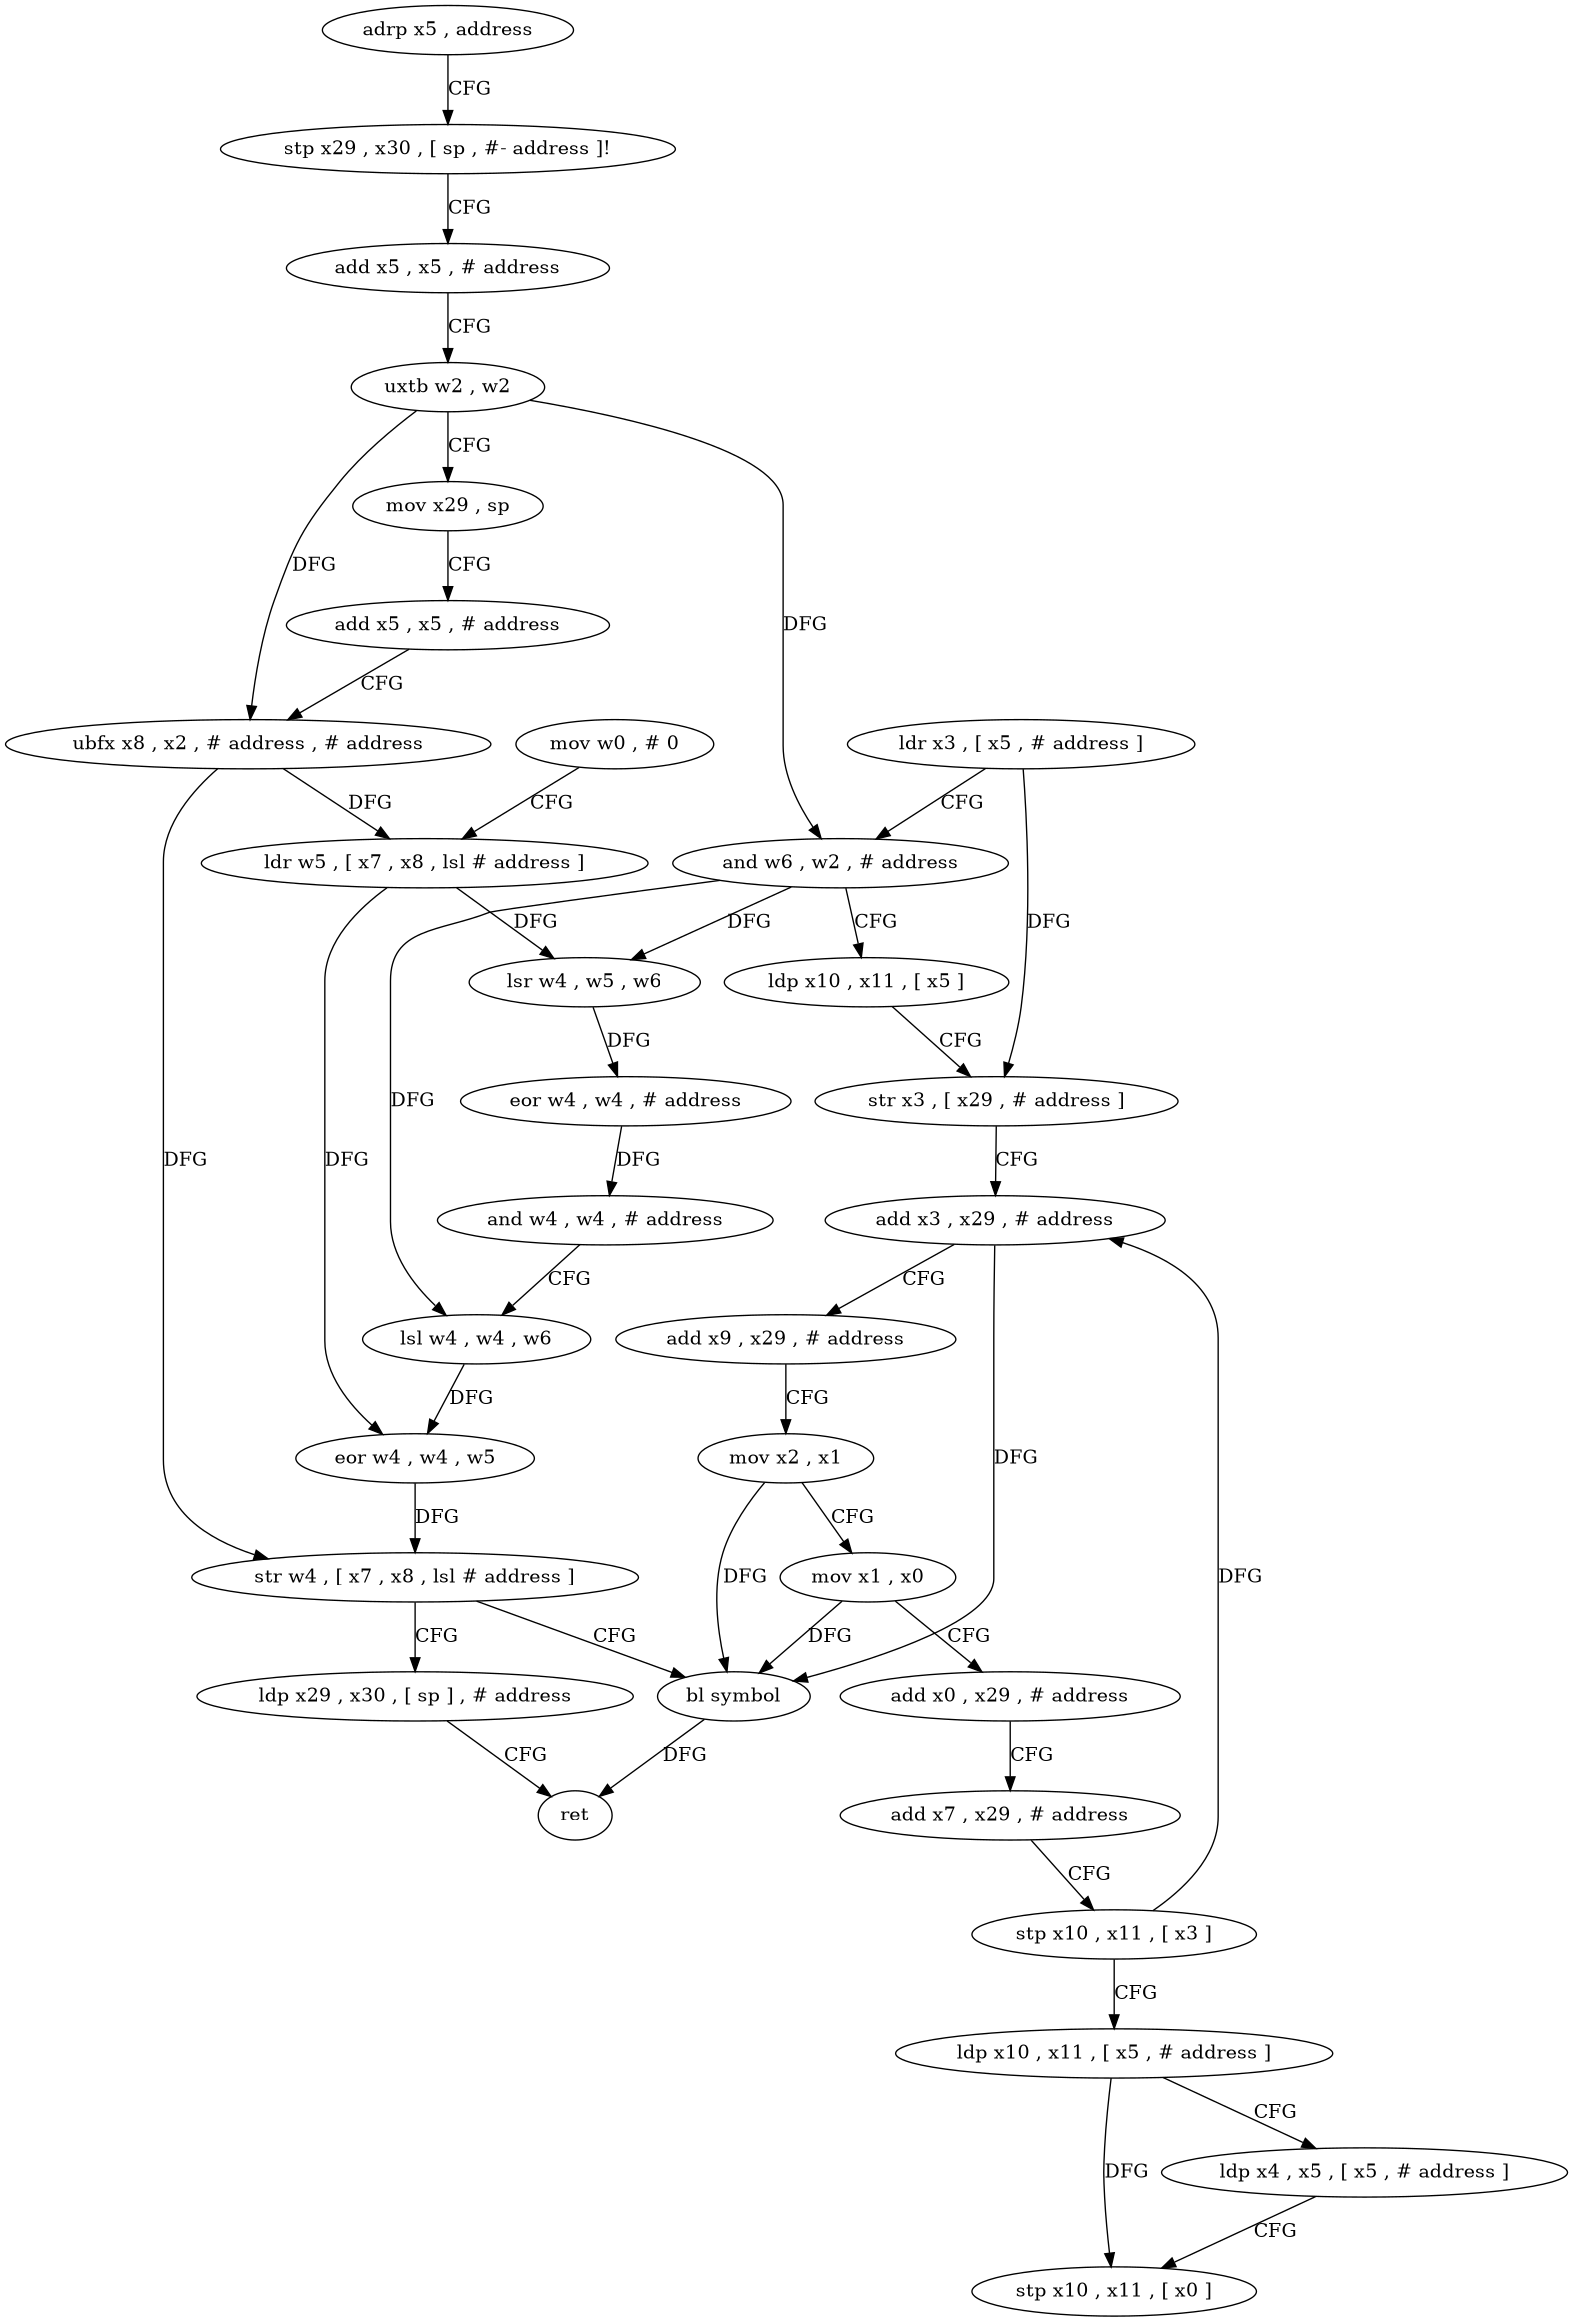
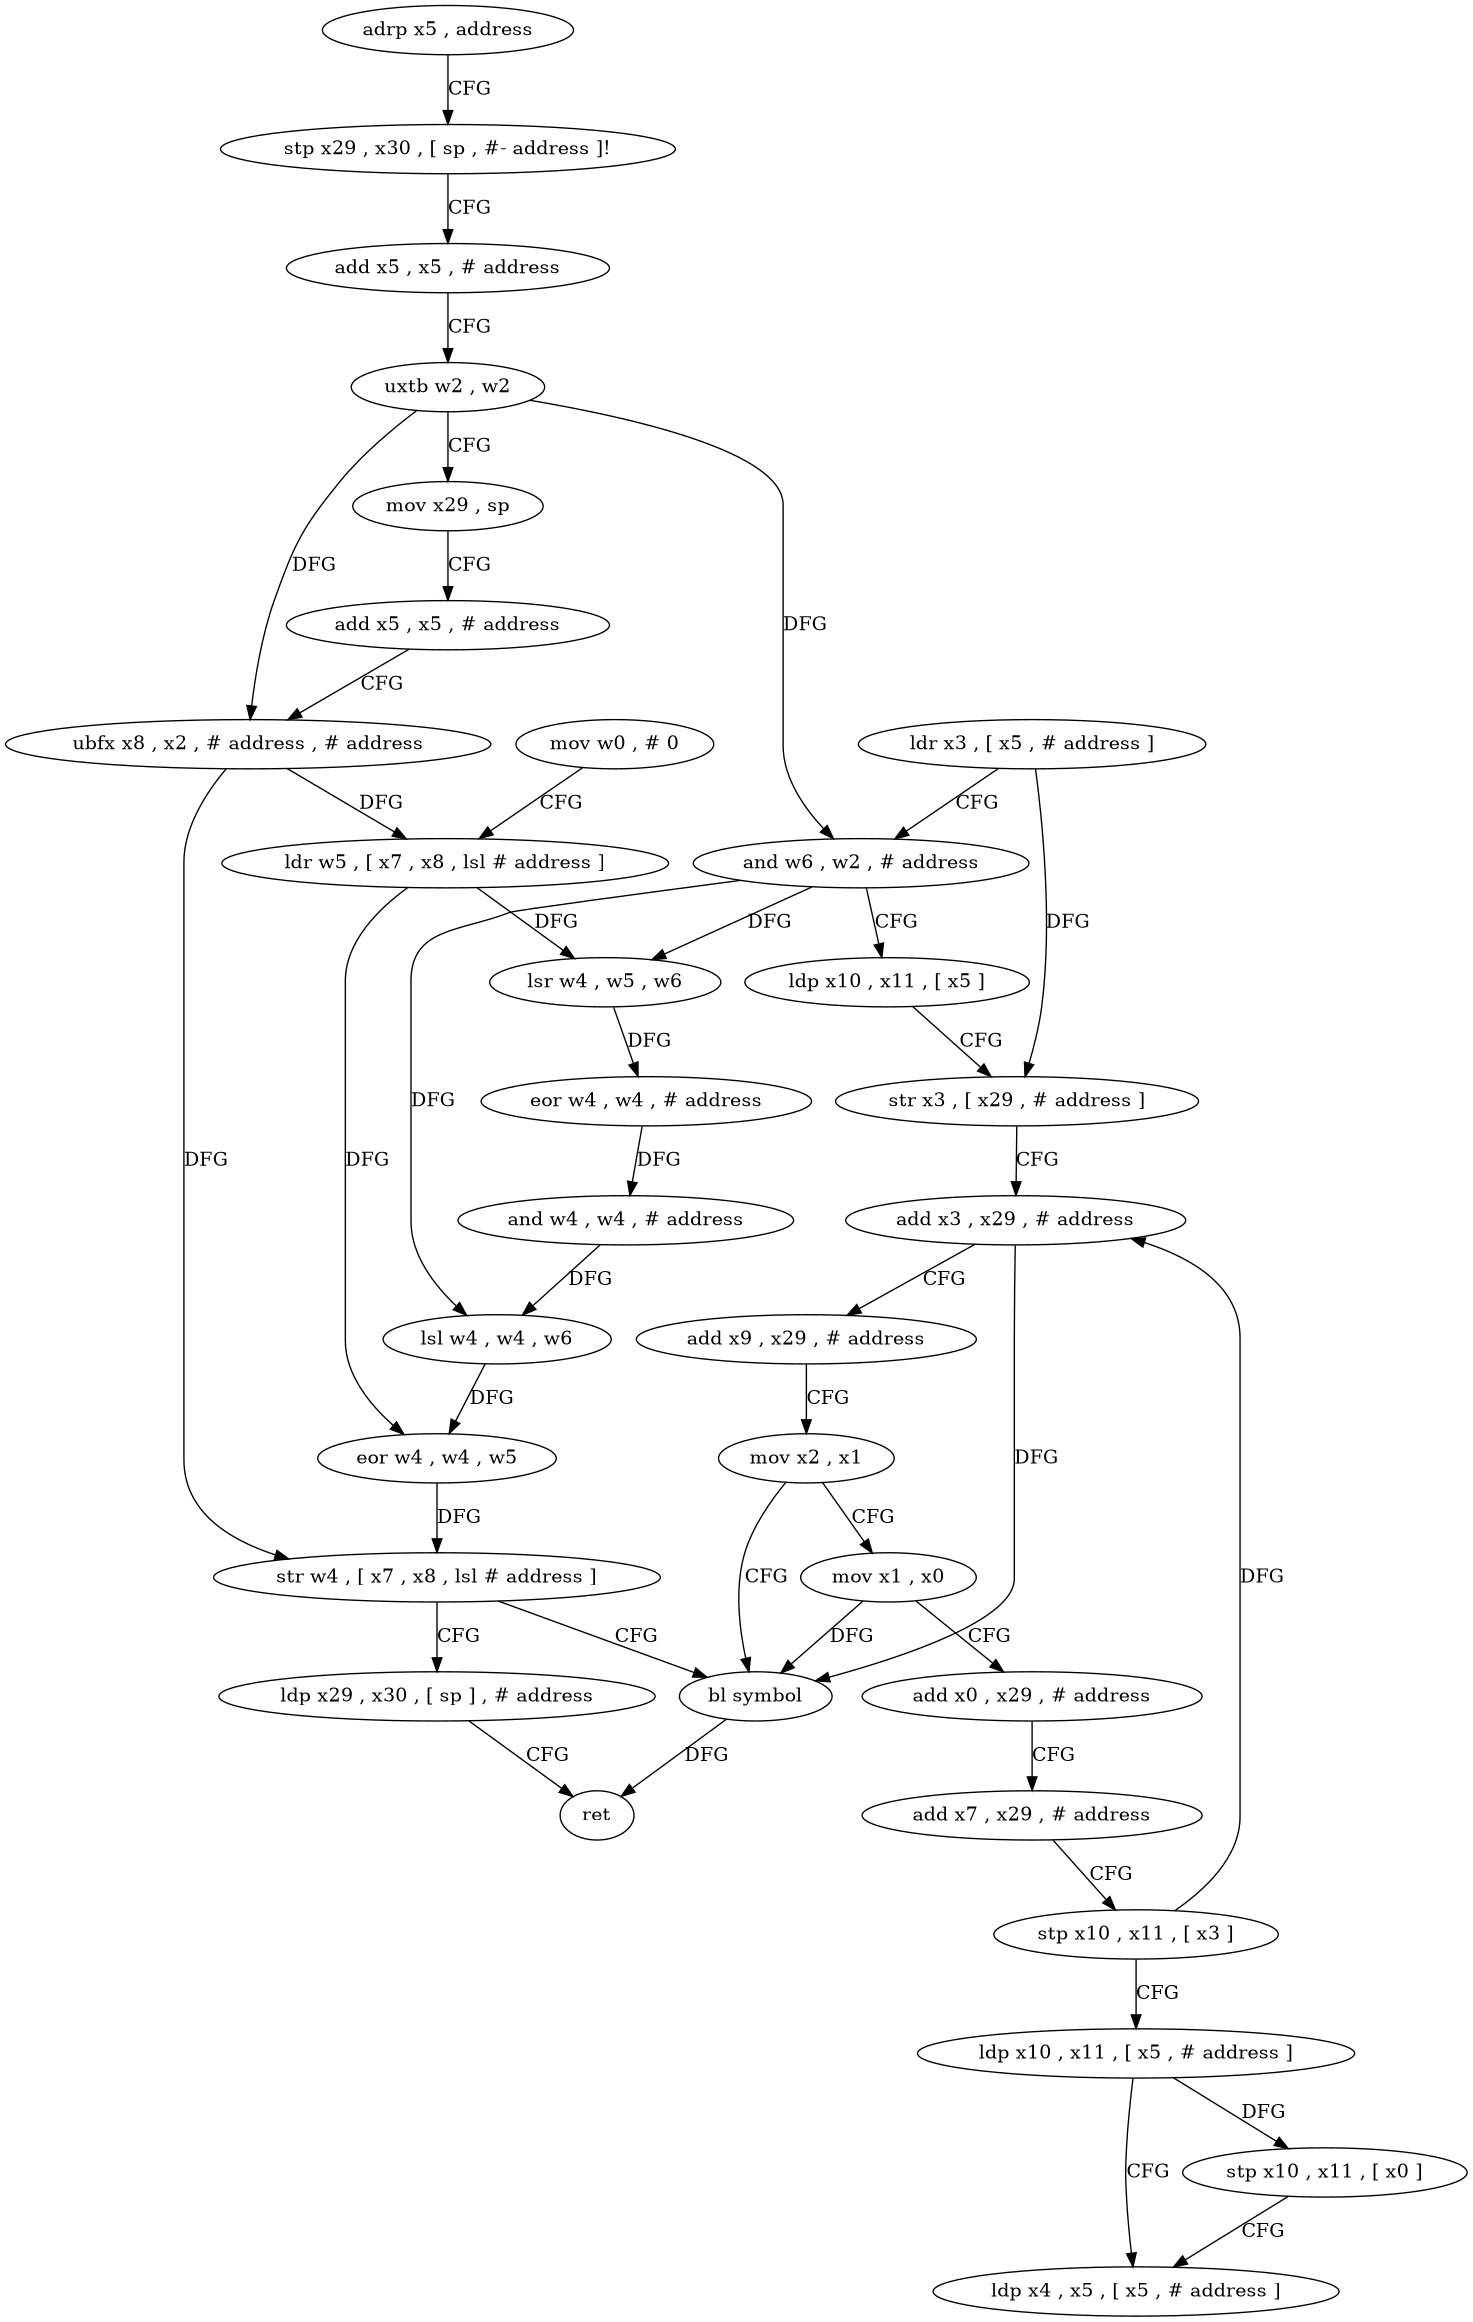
(570, 1280) -> (591, 1280)
(745, 1577) -> (767, 1577)
(1245, 2229) -> (1237, 2228)
